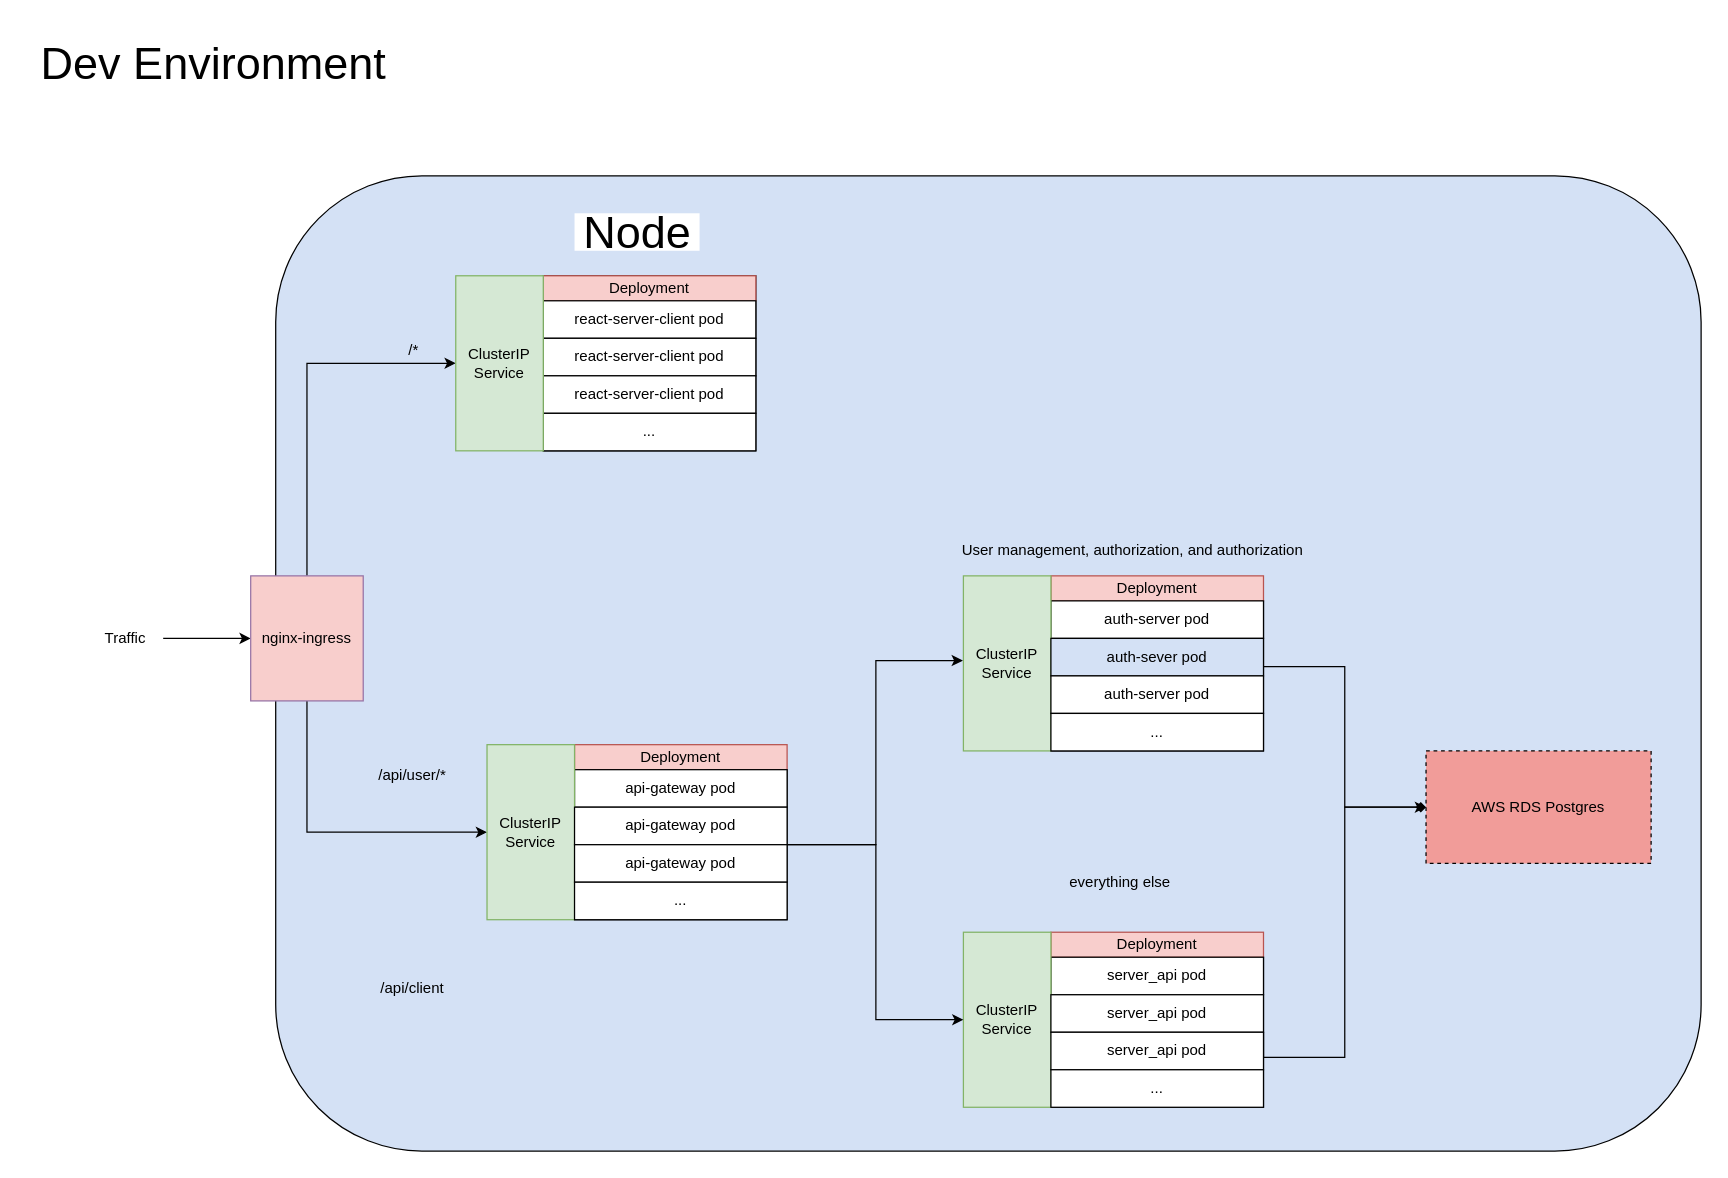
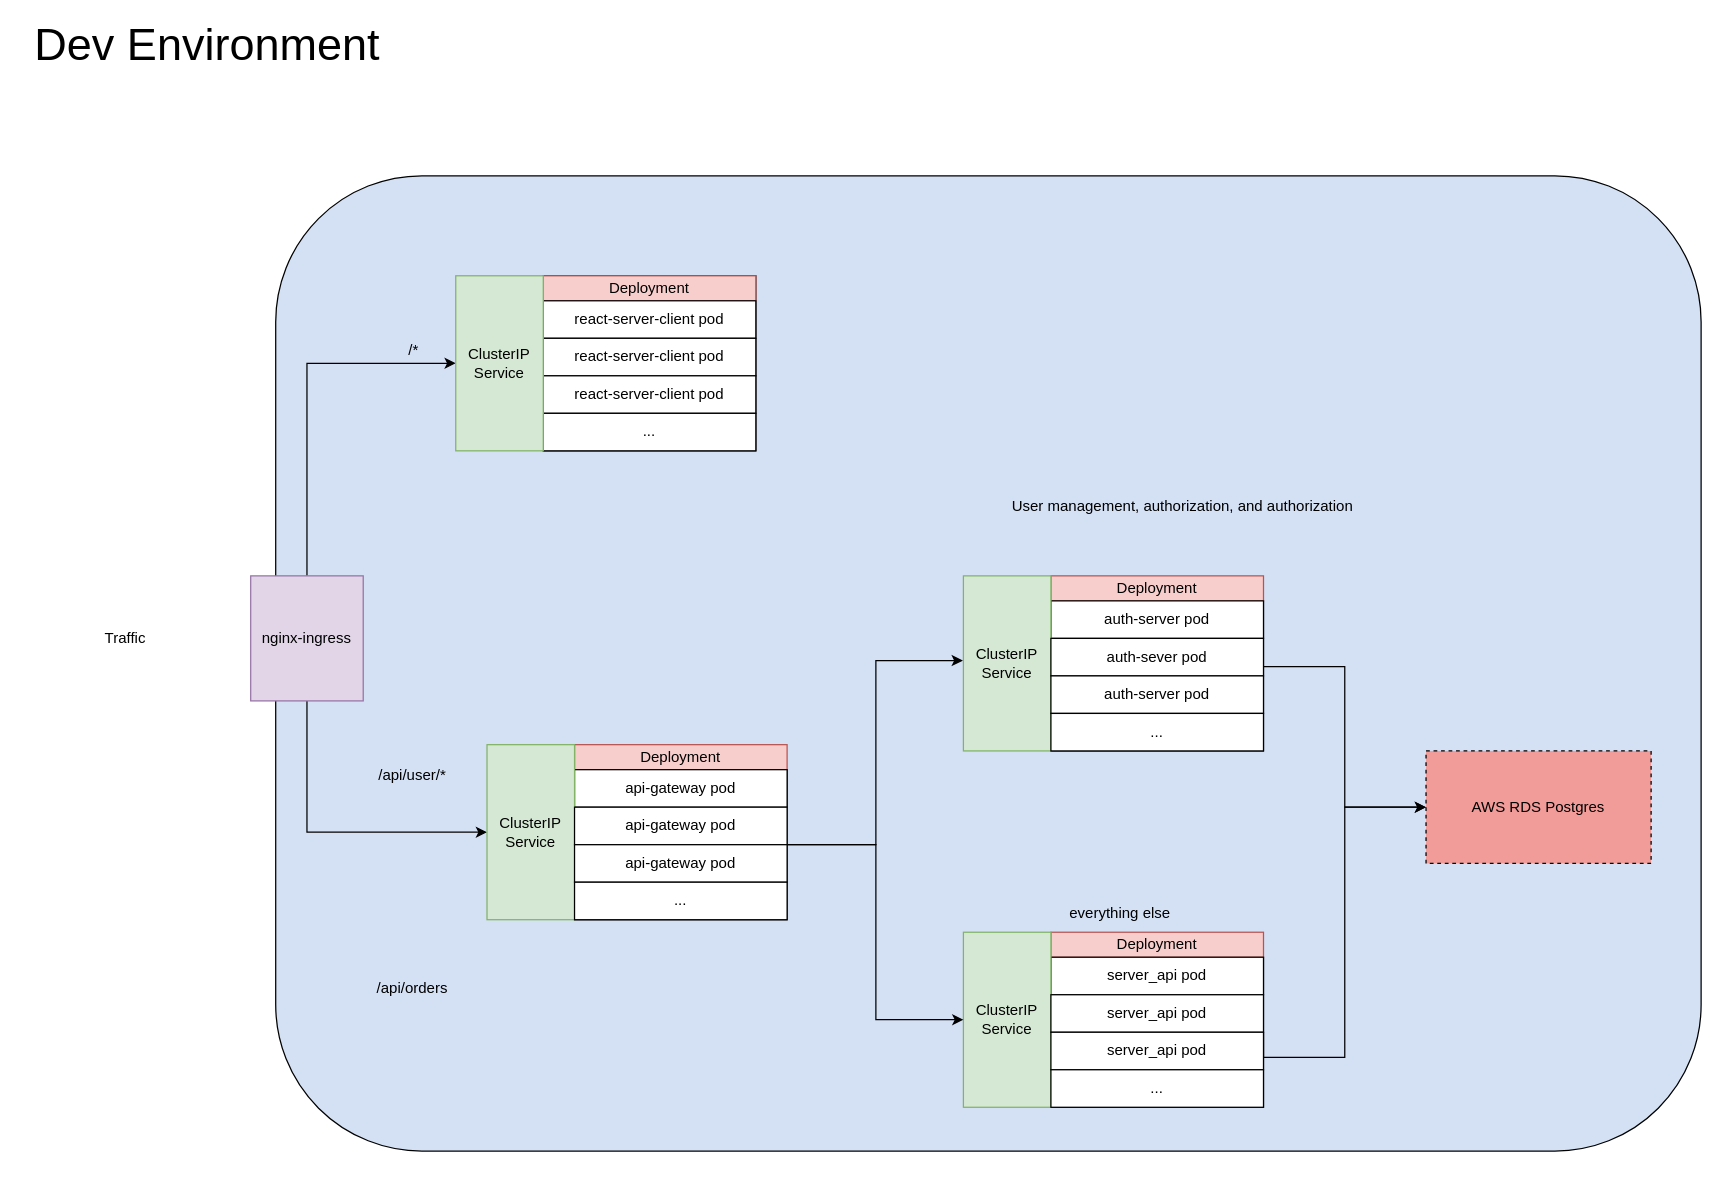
(213, 63) -> (207, 44)
(637, 232) -> none
(1132, 551) -> (1182, 507)
(202, 638) -> none
(307, 638) -> (307, 638)
(1157, 657) -> (1157, 657)
(1263, 666) -> (1418, 807)
(1119, 882) -> (1119, 913)
(413, 988) -> (413, 988)
